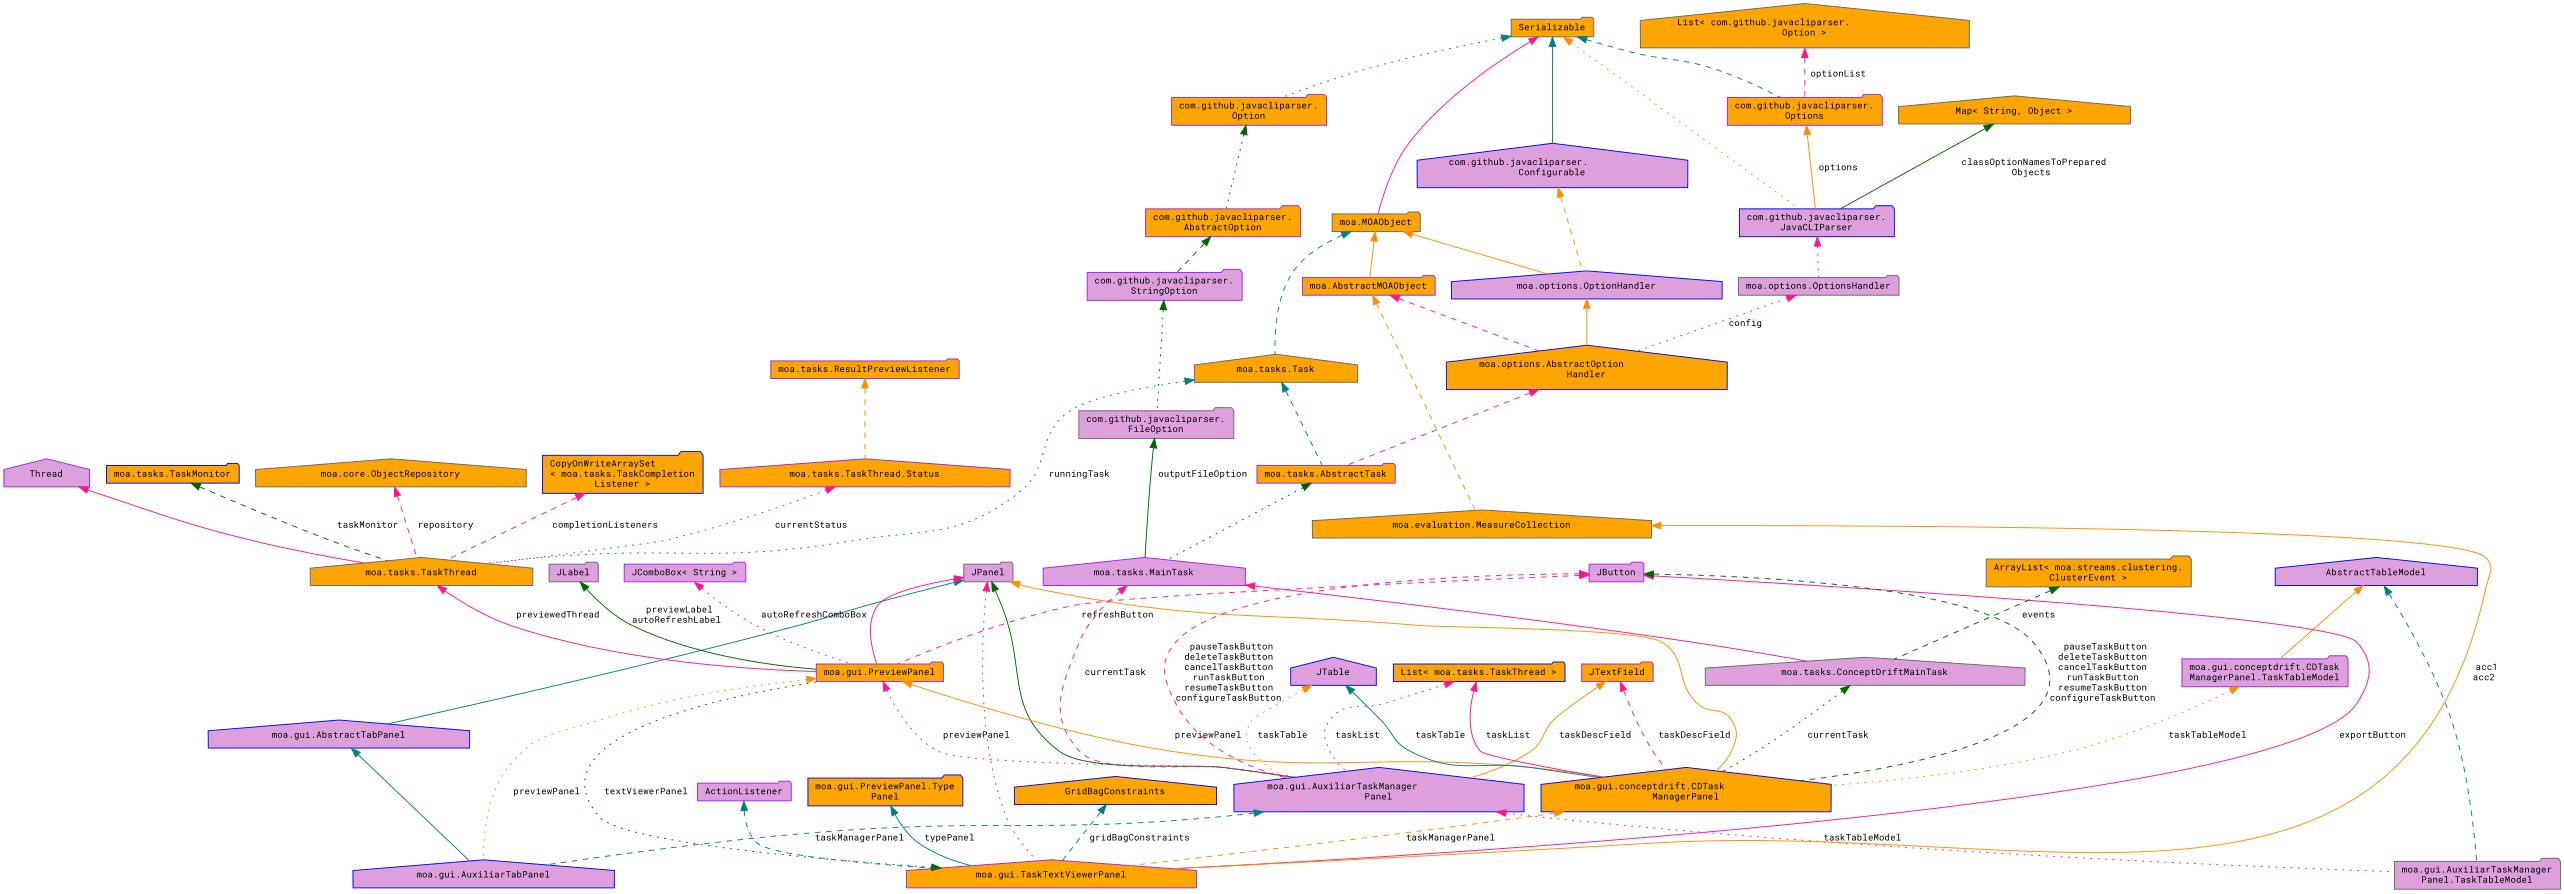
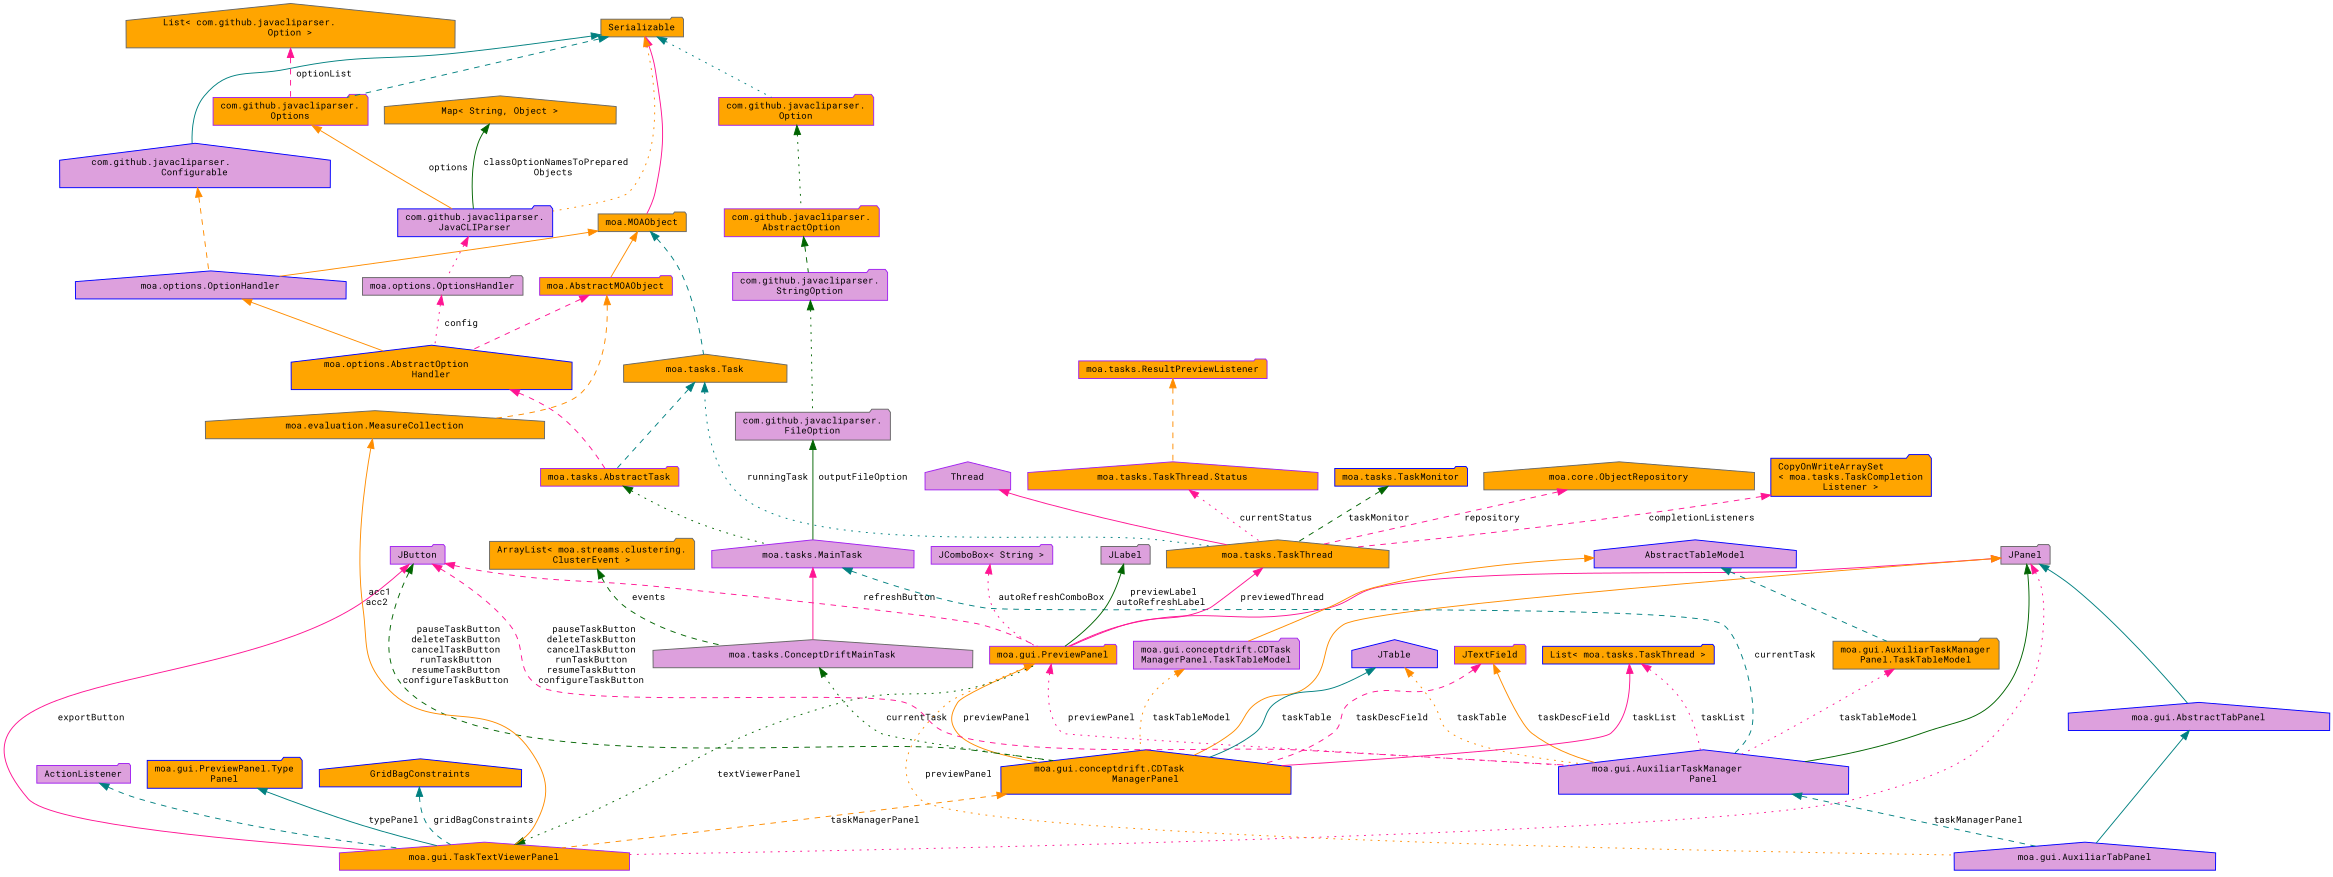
(1078, 749) -> (1356, 610)
(2083, 858) -> (1814, 715)
(2477, 875) -> (1916, 655)
